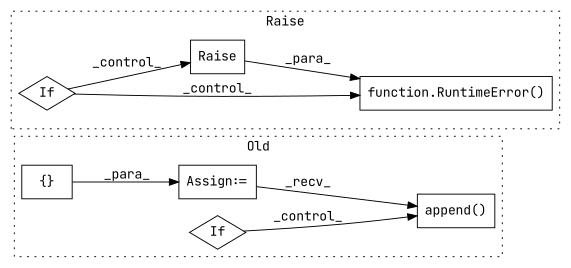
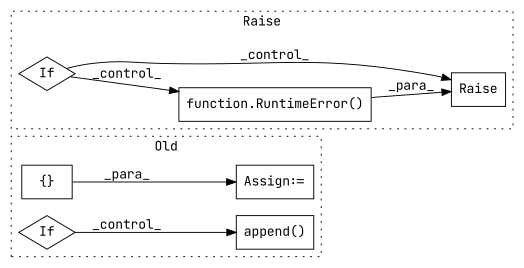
(298, 69) -> (407, 95)
(332, 196) -> none
